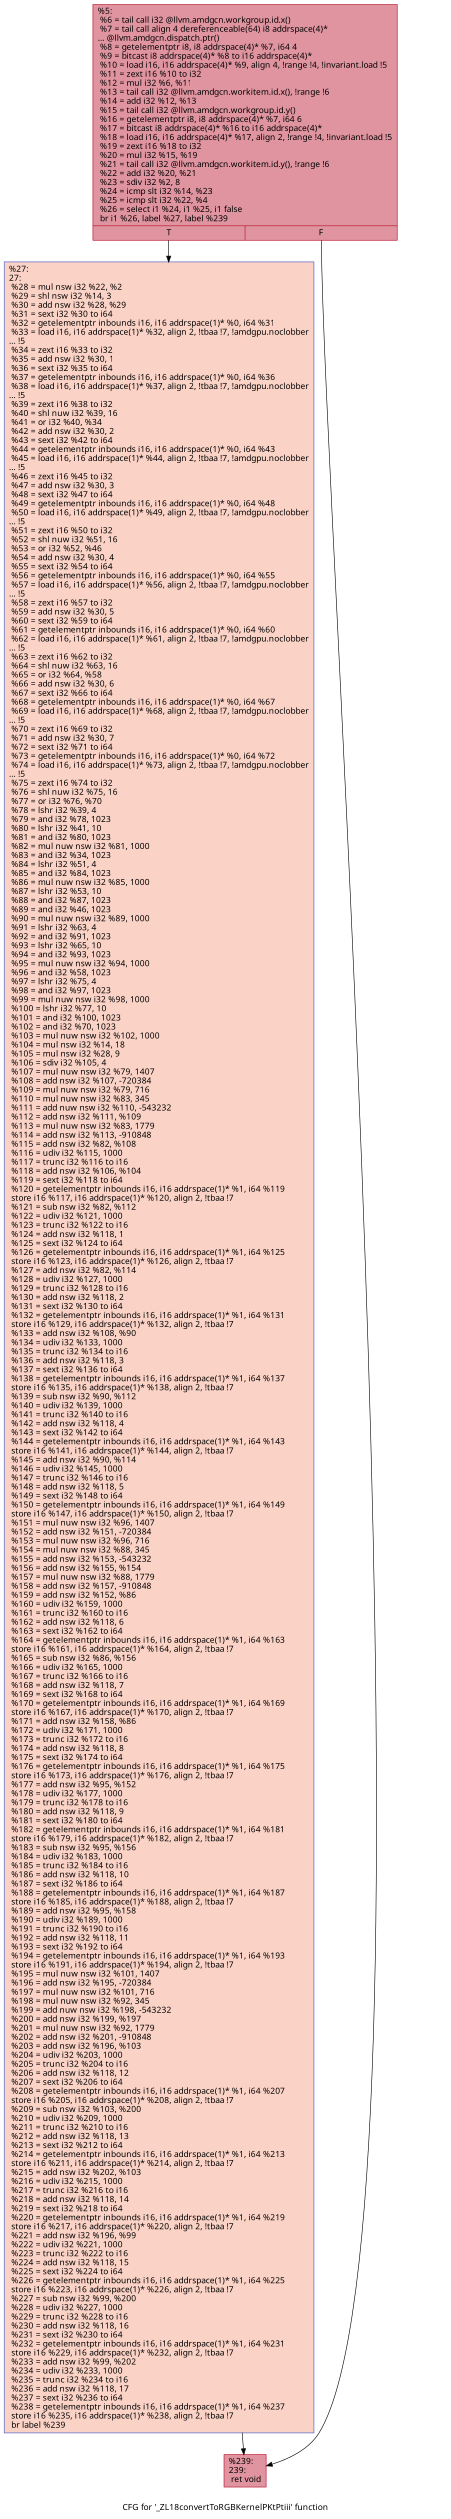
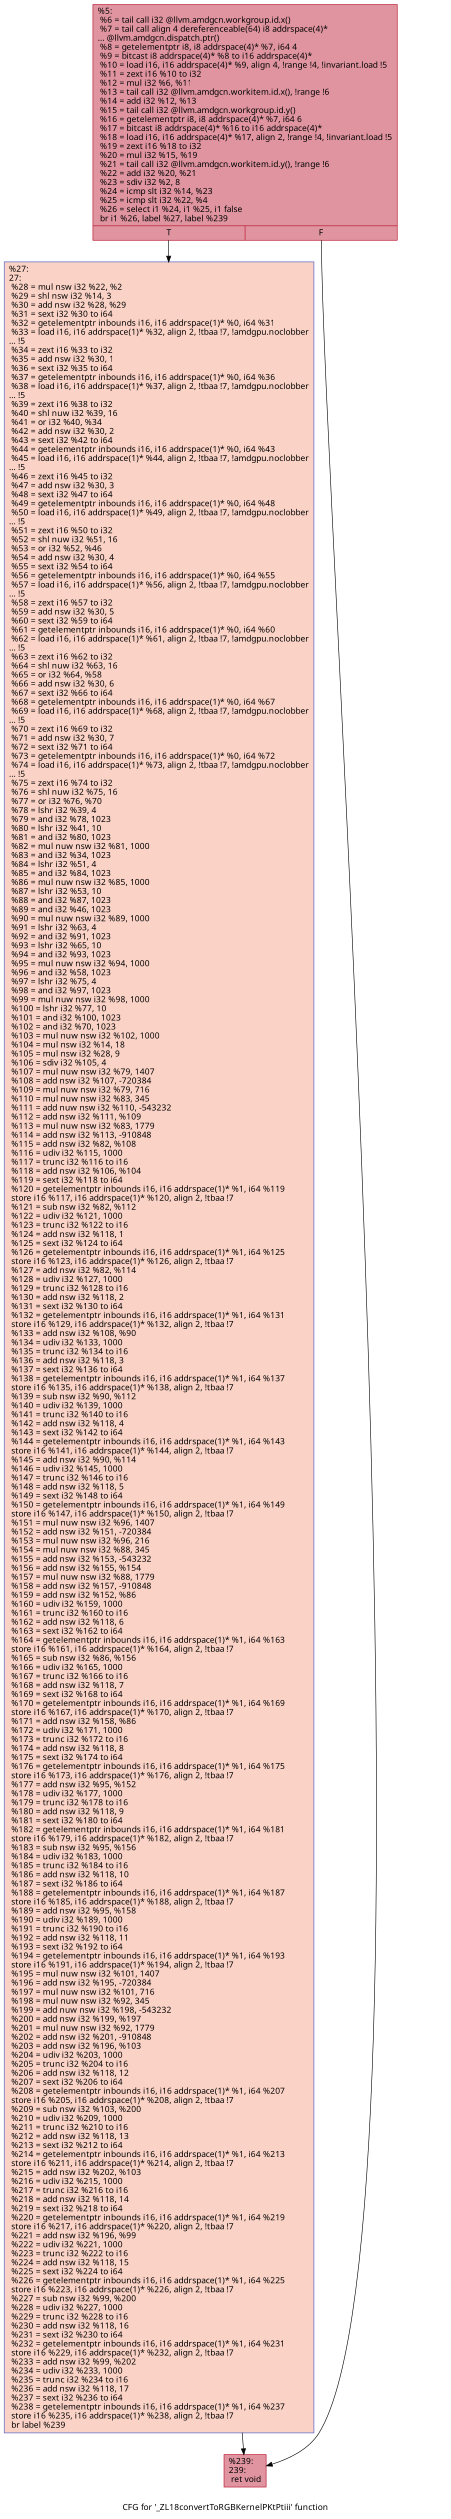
(80, 1541) -> (80, 1541)
